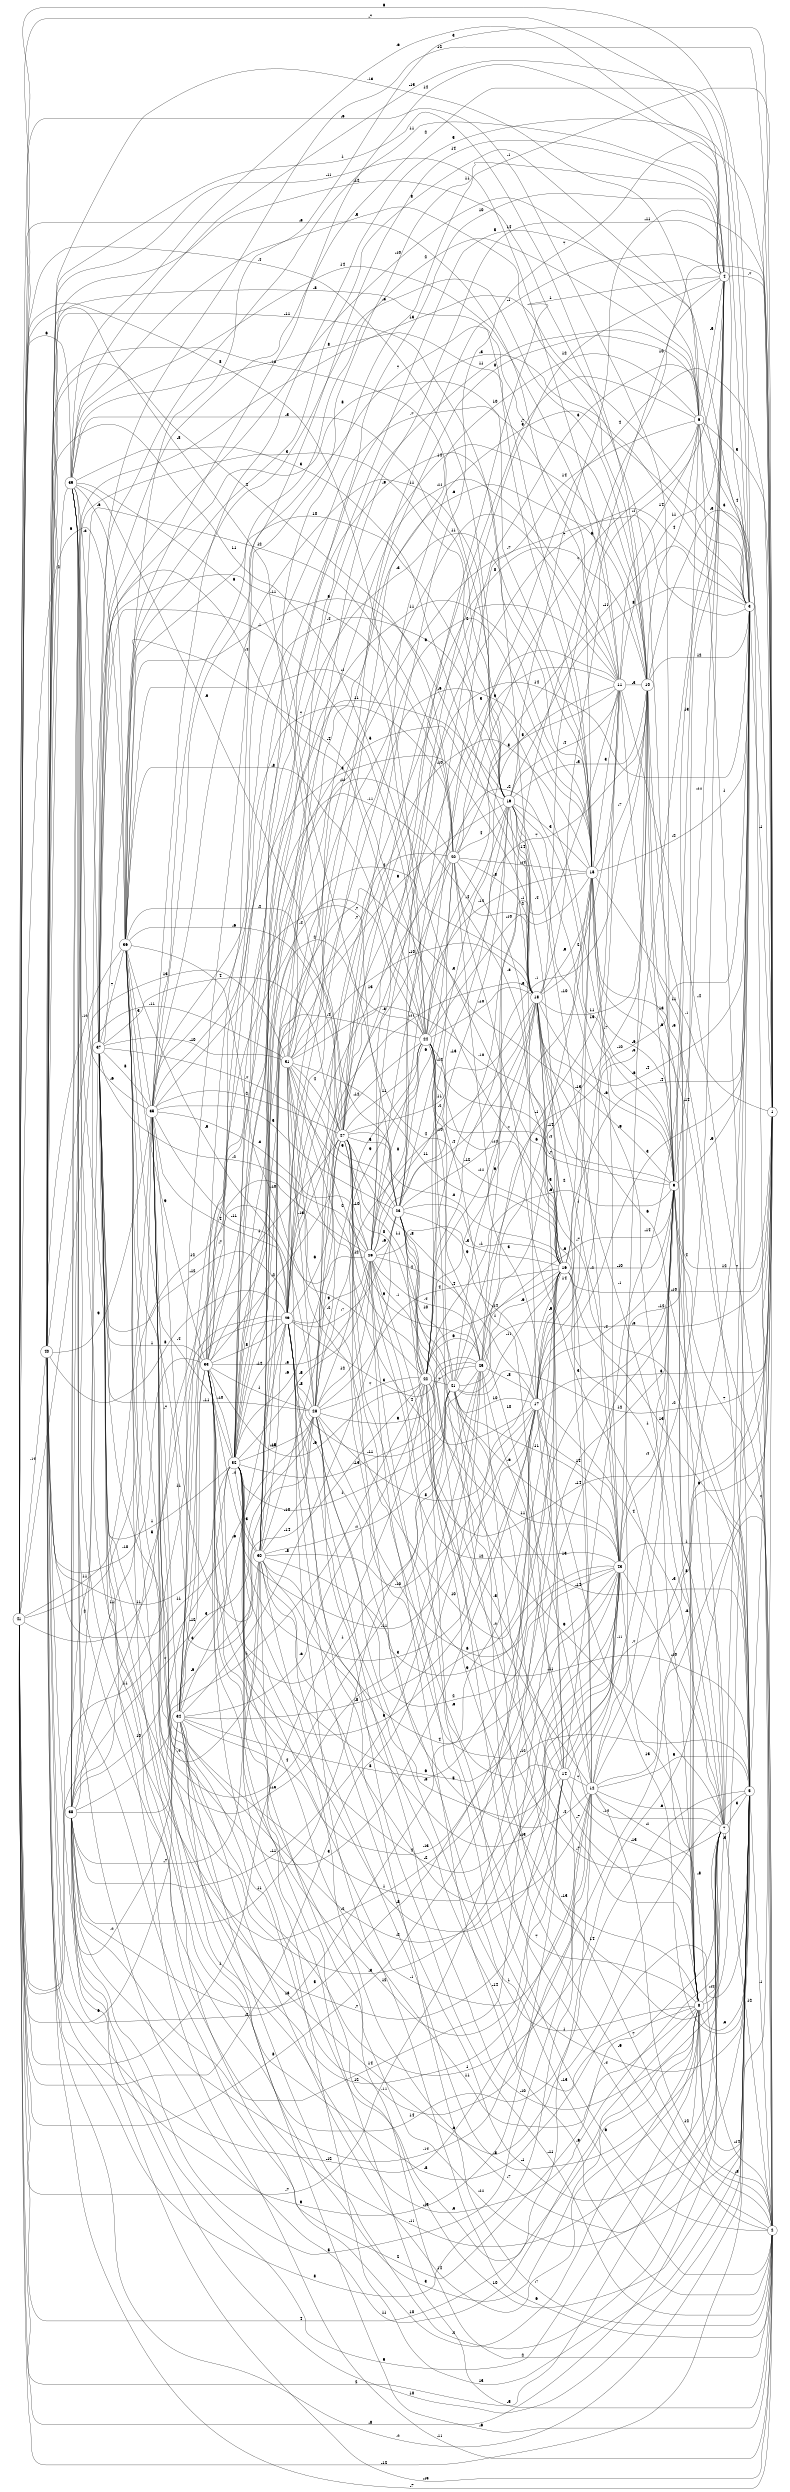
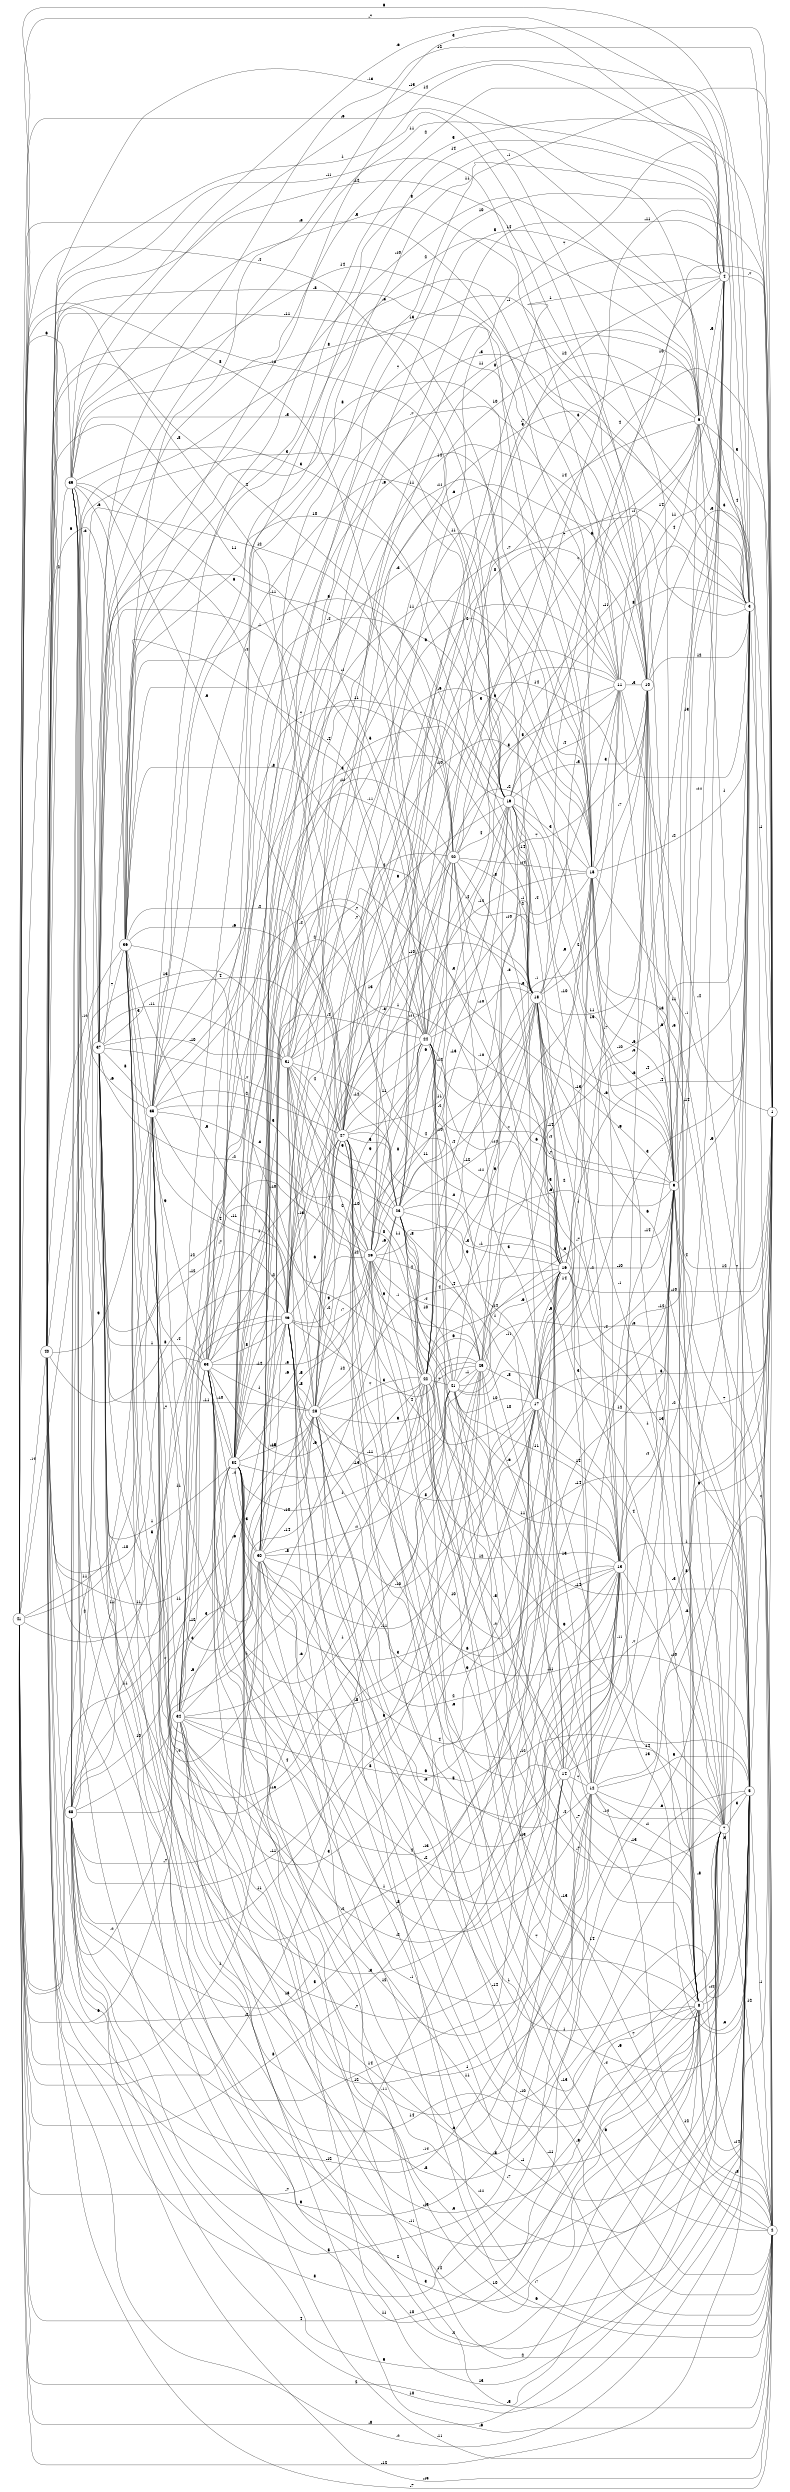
none -> (404, 1008)
(565, 1077) -> (467, 1376)
(620, 1567) -> (620, 1567)
none -> (662, 1758)
